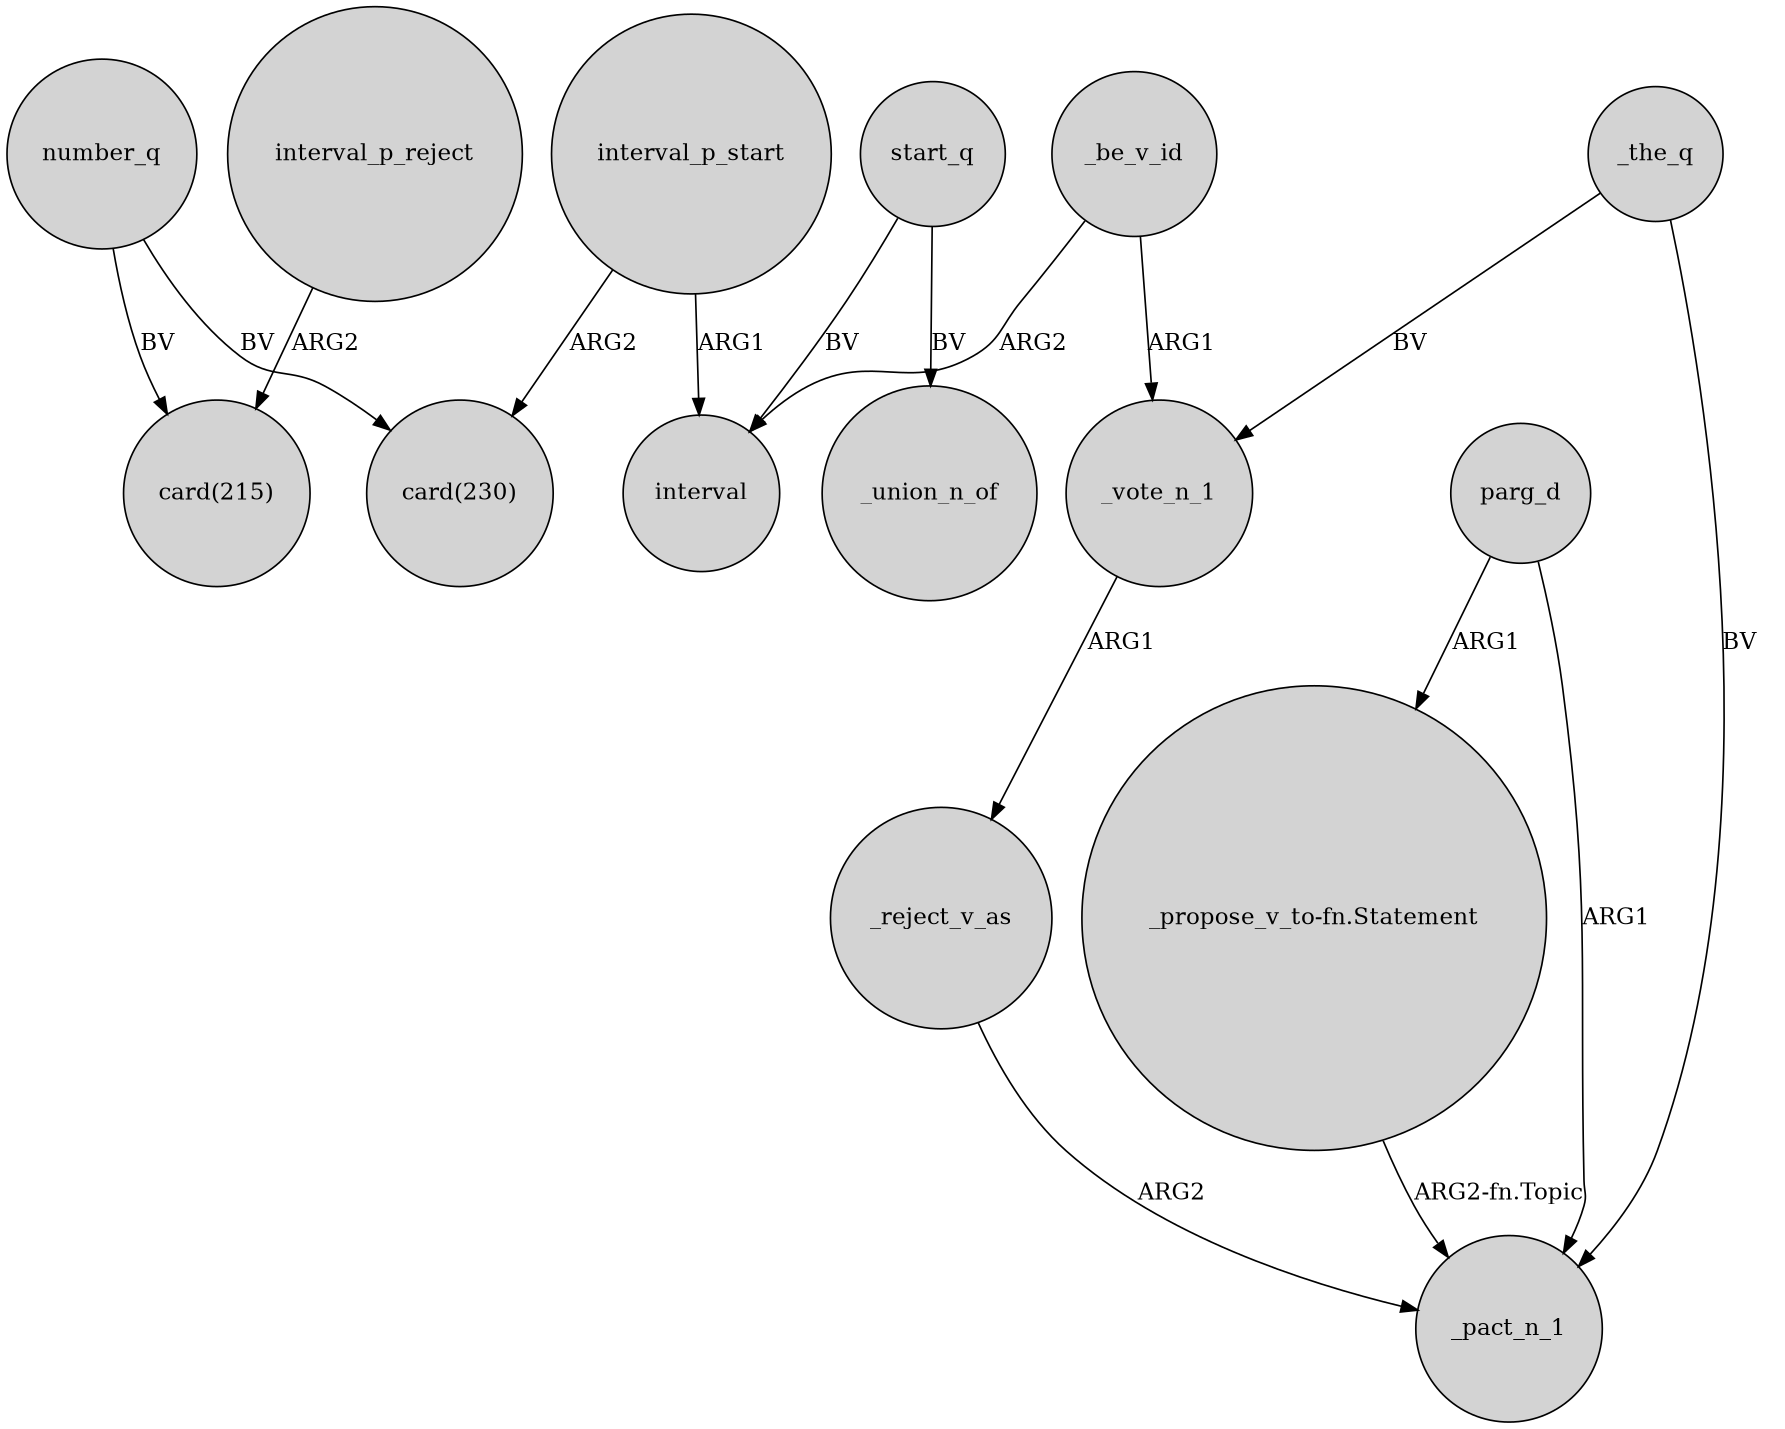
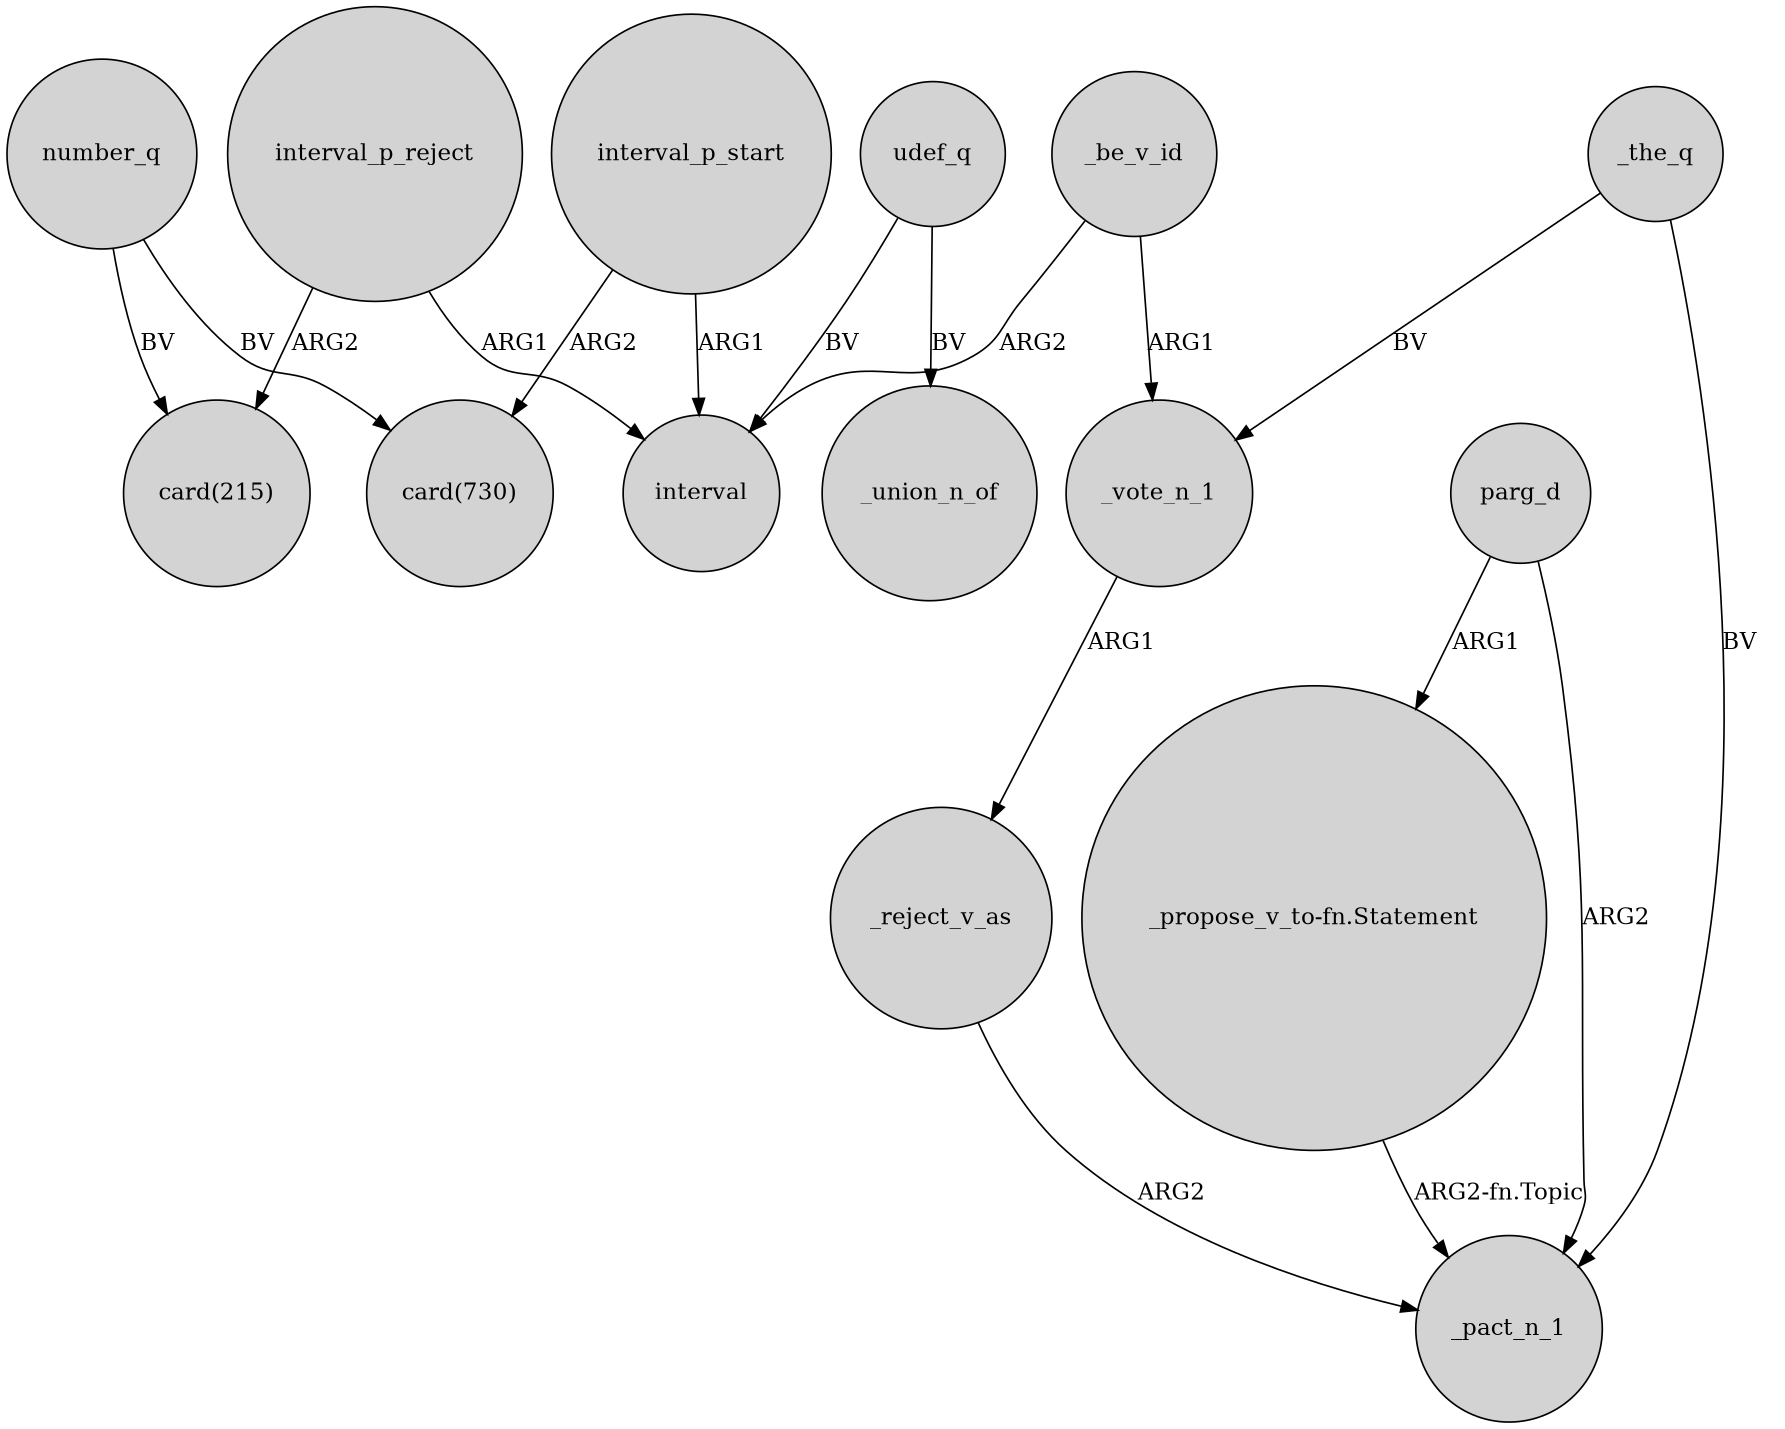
(933, 154) -> (933, 154)
none -> (520, 373)
(460, 493) -> (460, 493)
(1616, 918) -> (1616, 918)
